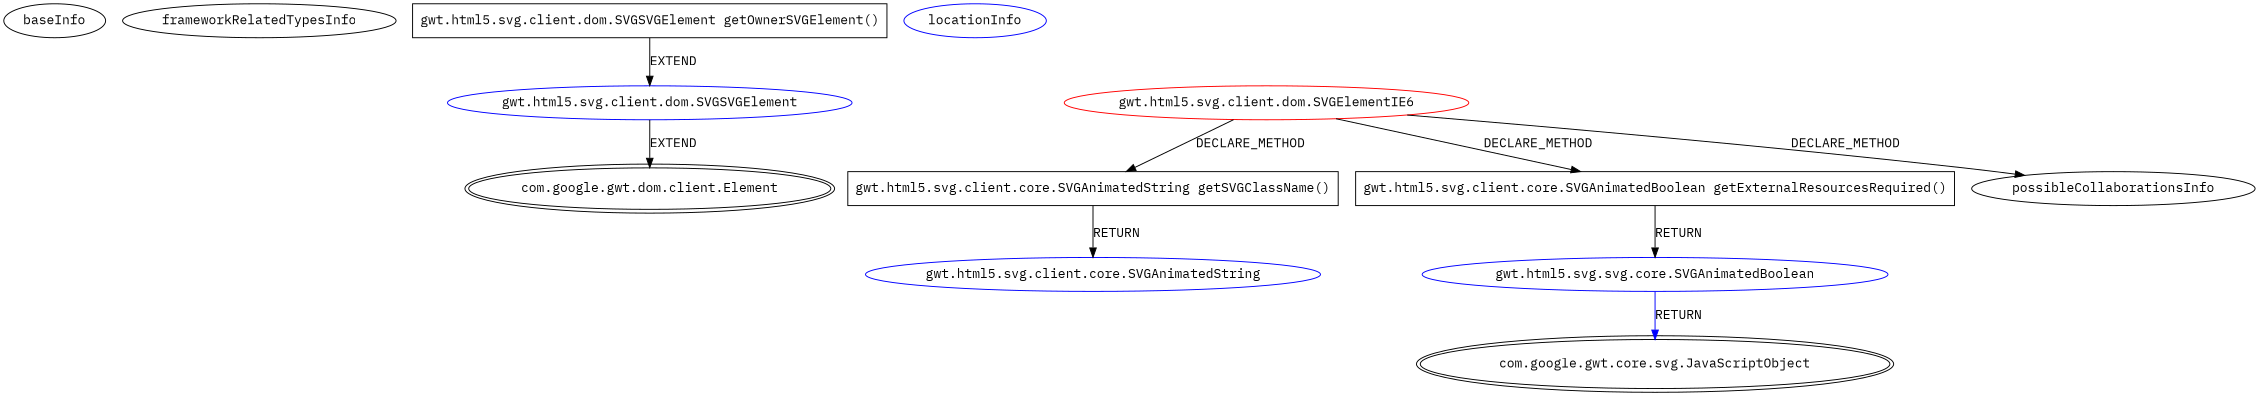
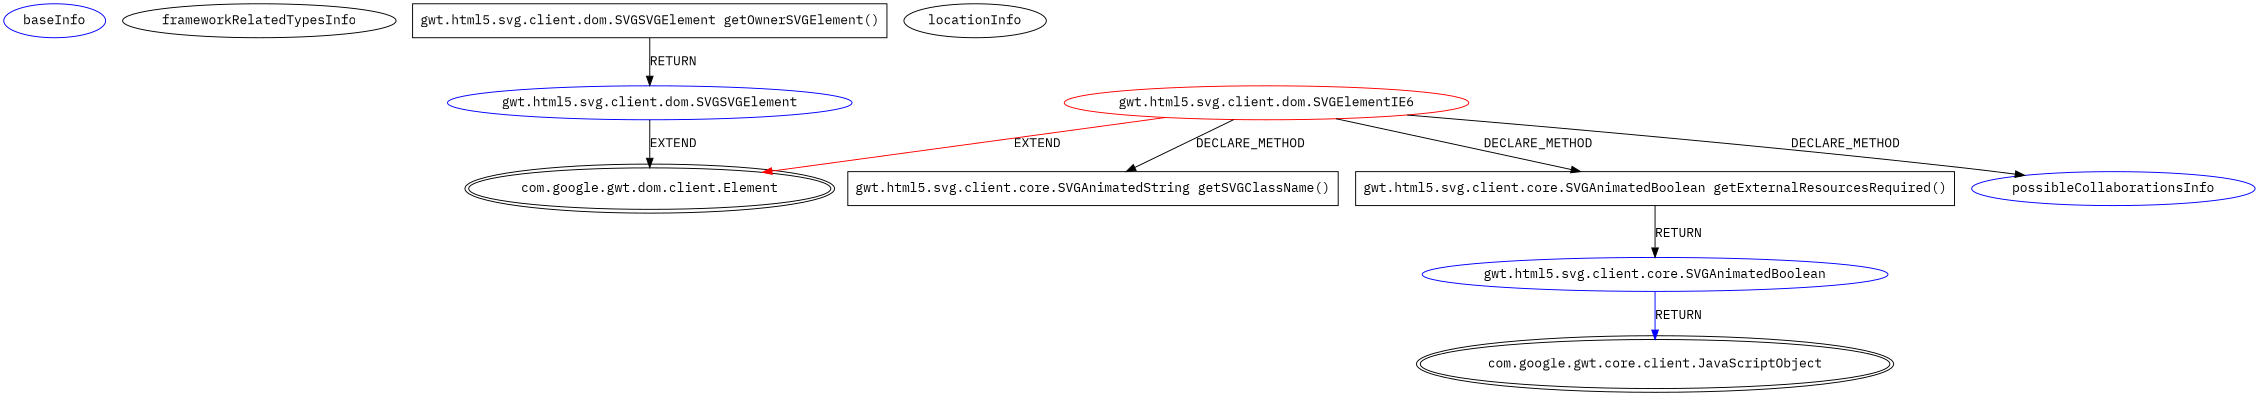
(55, 21) -> (55, 21)
(975, 21) -> (975, 21)
(673, 62) -> (673, 62)
none -> (969, 144)
(2113, 189) -> (2113, 189)
(1093, 274) -> none
(1655, 274) -> (1655, 274)
(1655, 364) -> (1655, 364)
